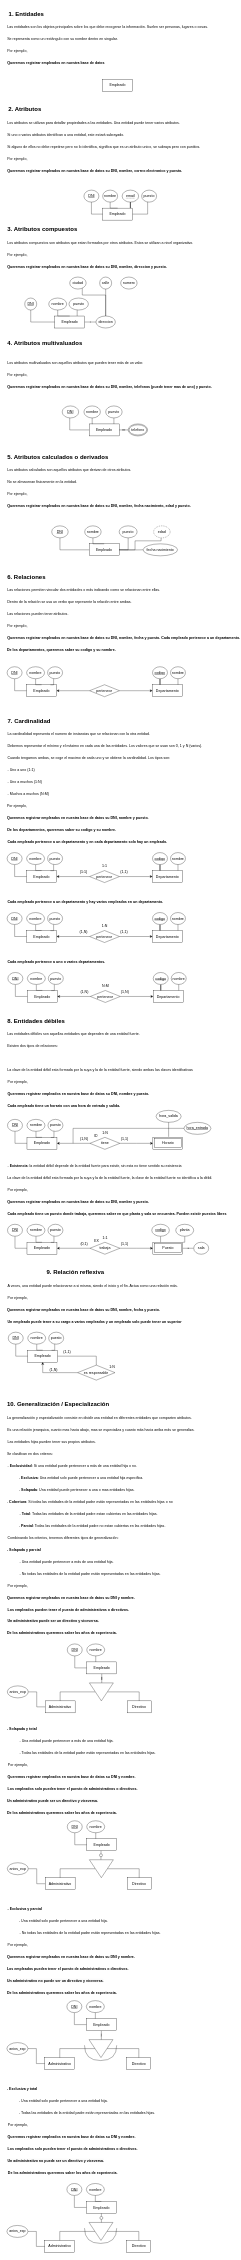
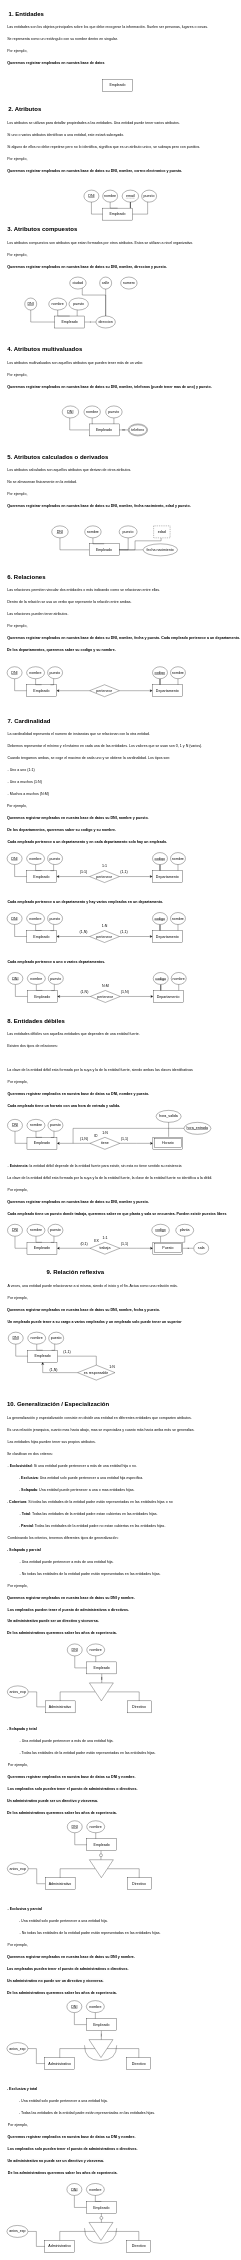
(44, 342) -> (44, 348)
(162, 531) -> (162, 531)
